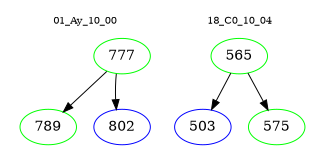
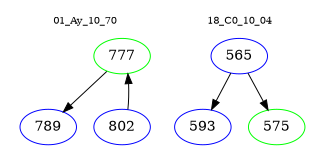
(85, 21) -> (85, 21)
(239, 56) -> (239, 56)
(116, 87) -> (129, 97)
(48, 127) -> (48, 127)
(203, 127) -> (203, 127)
